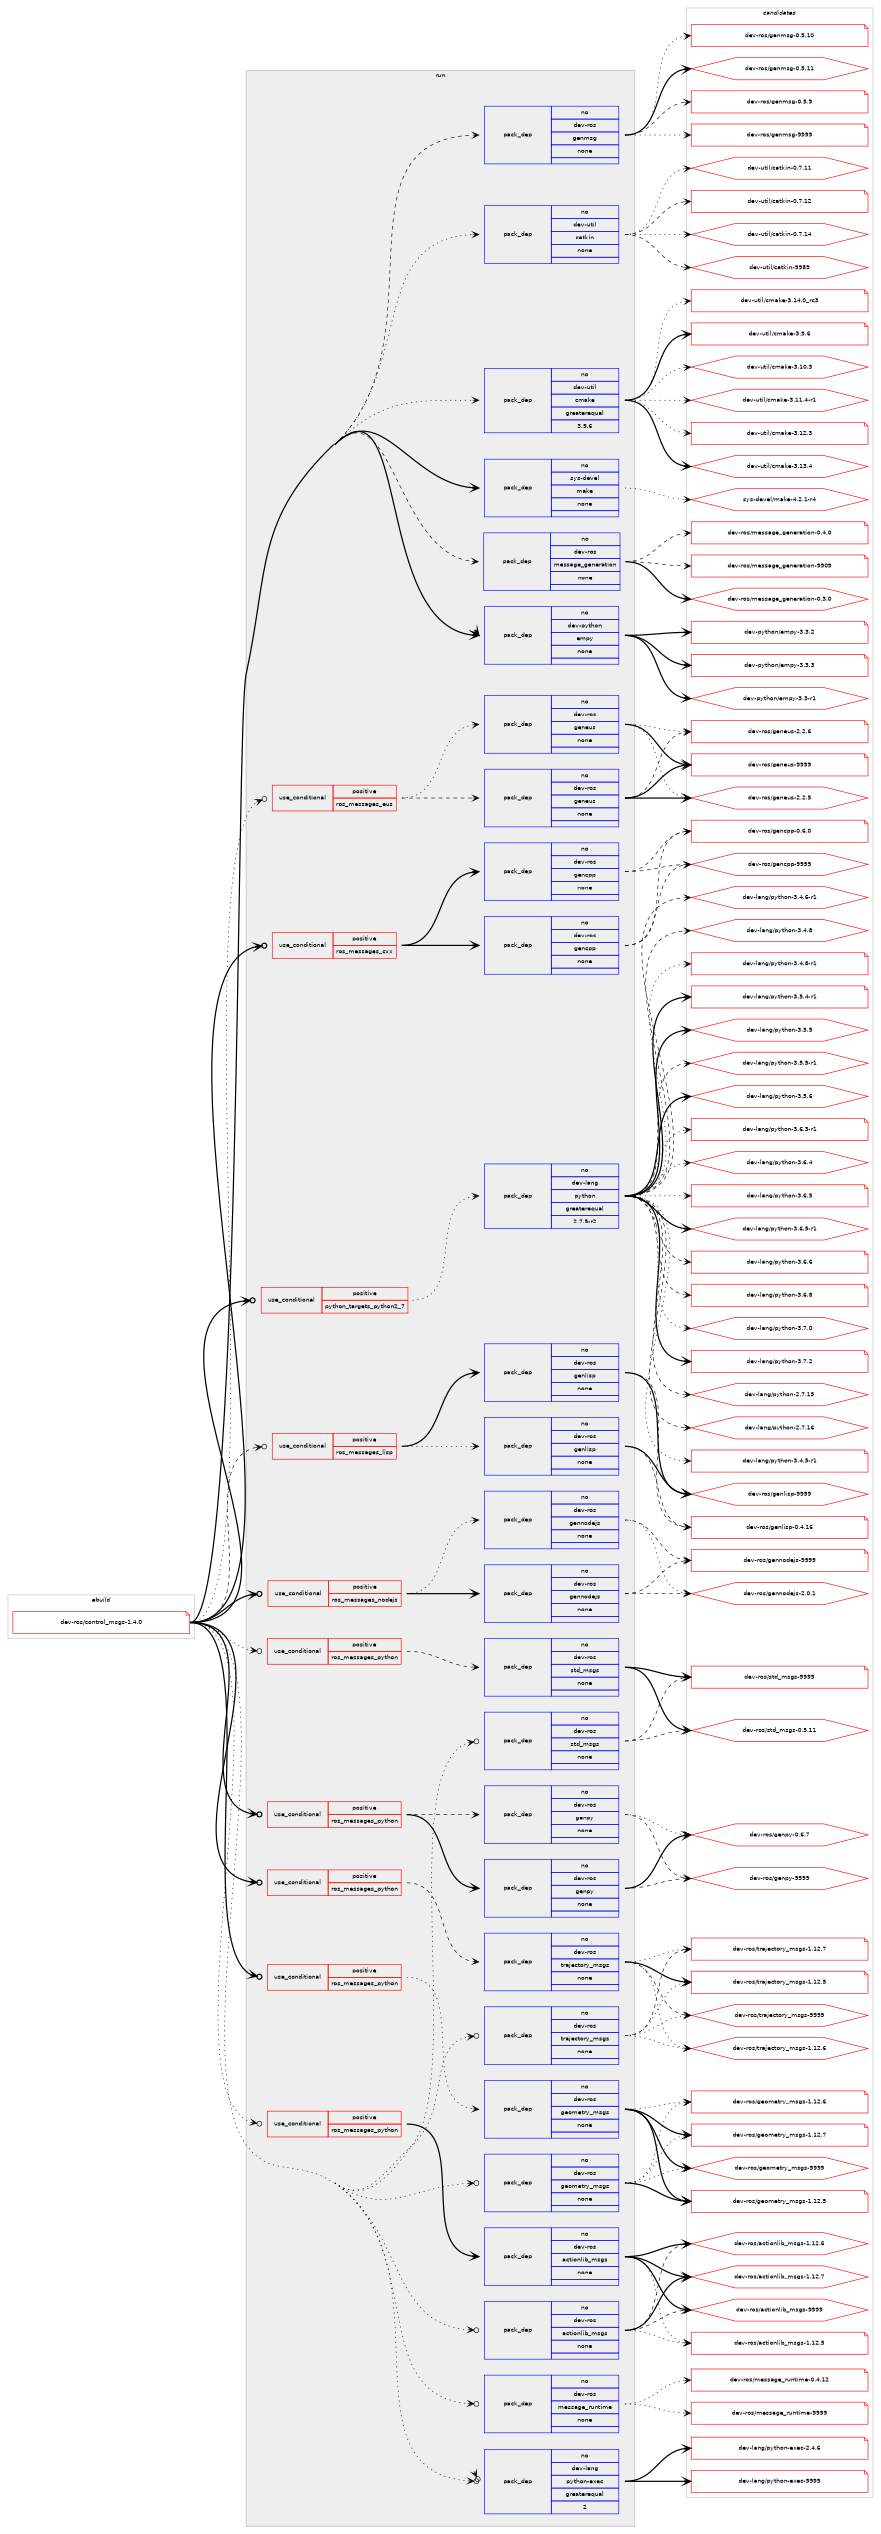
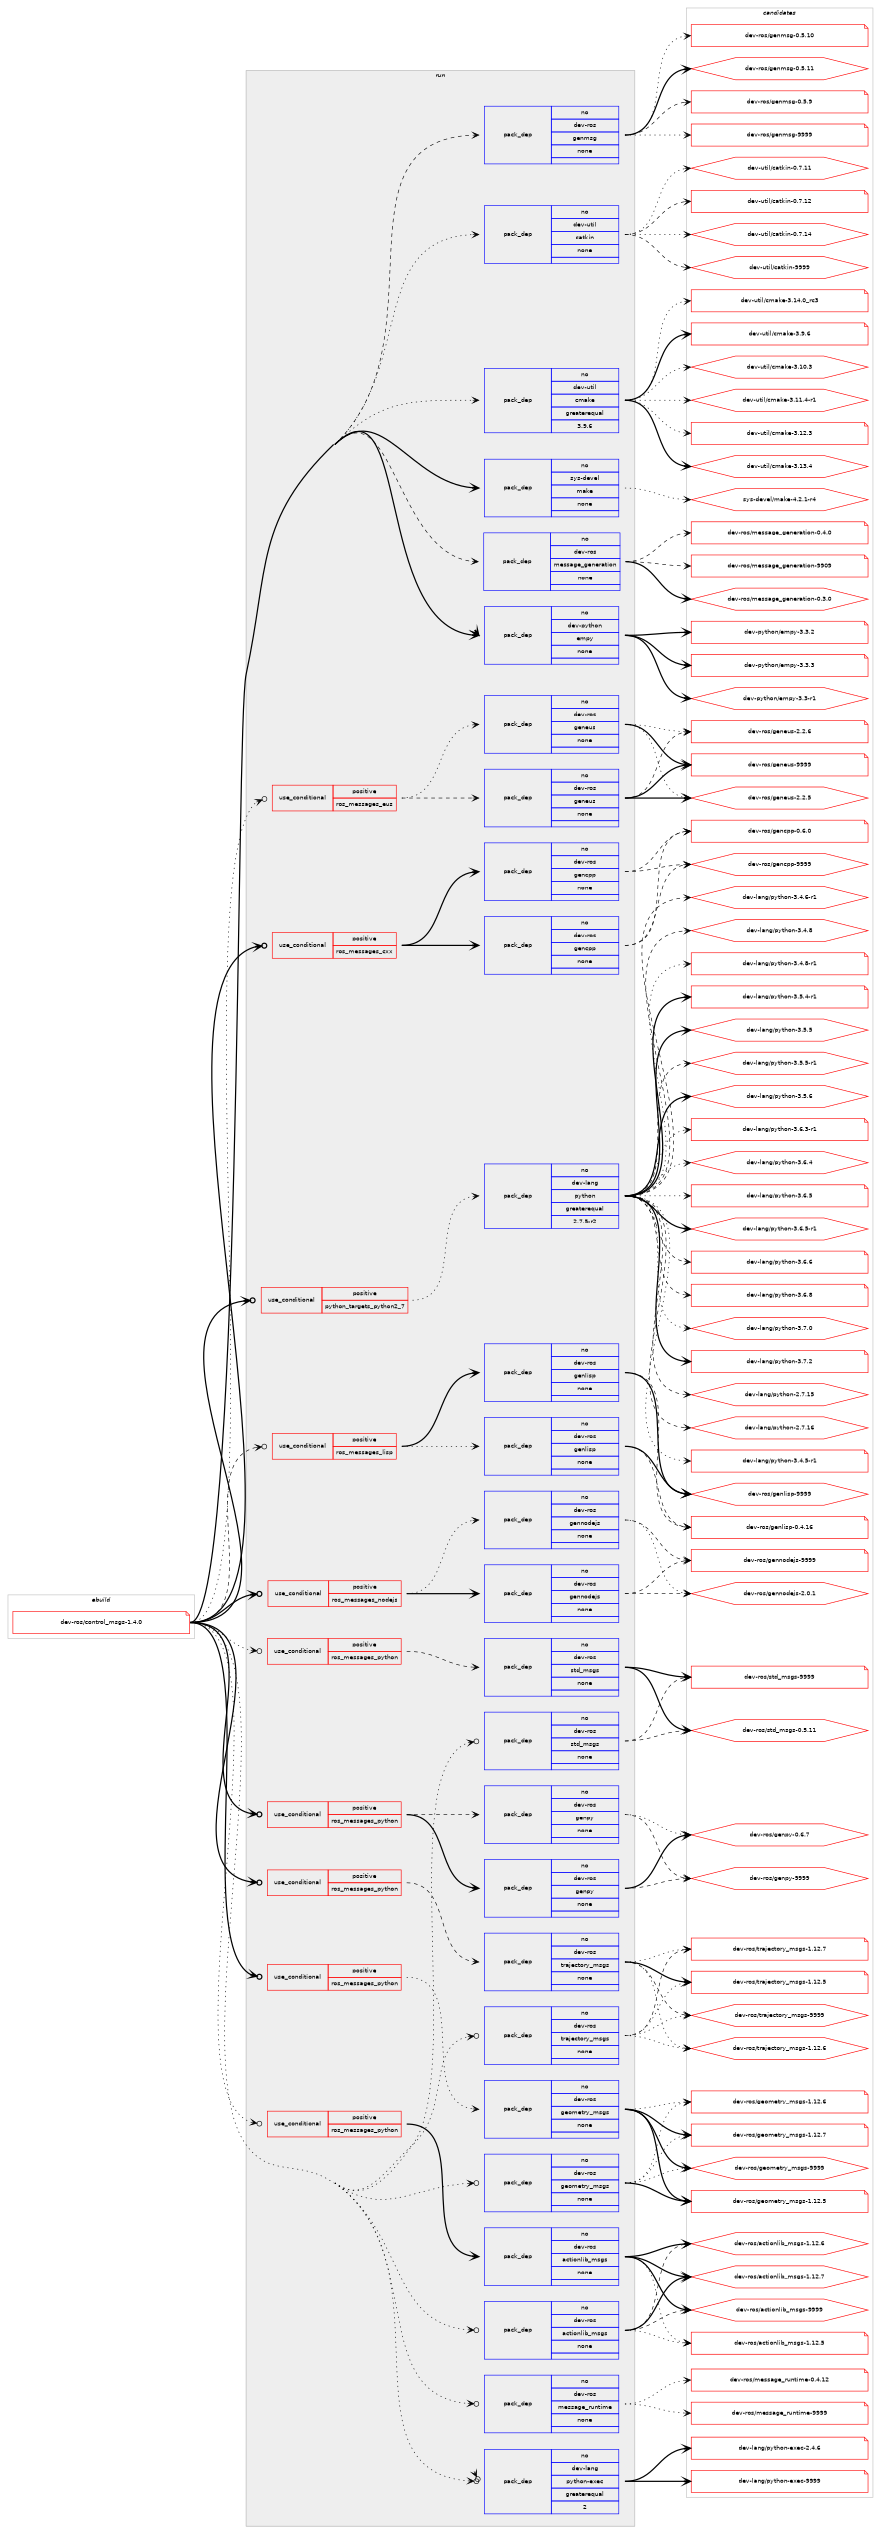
(780, 268) -> (780, 268)
